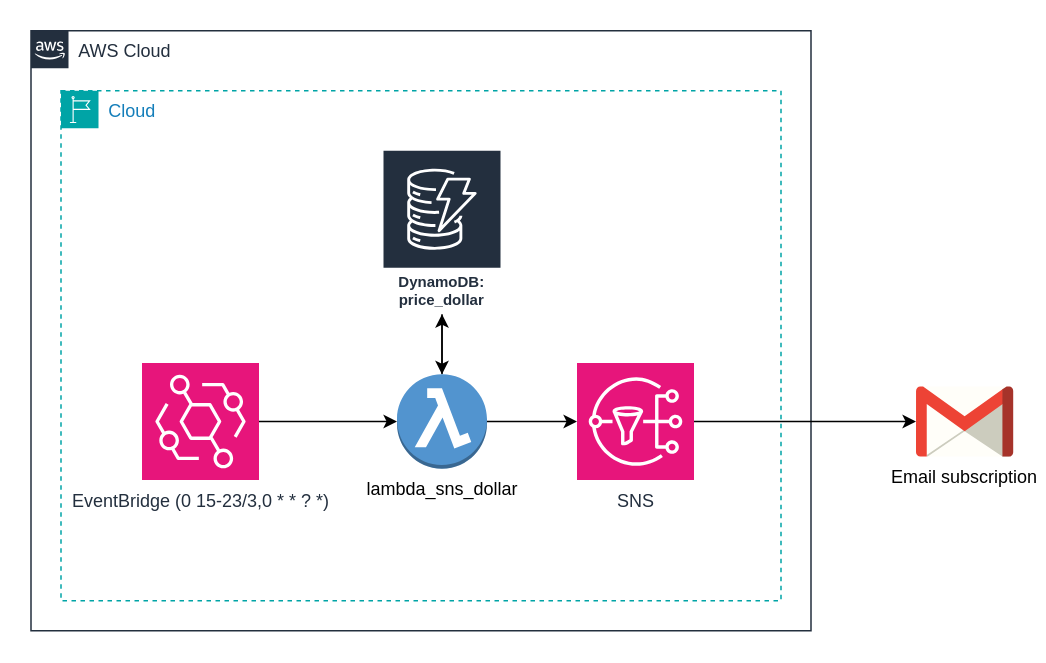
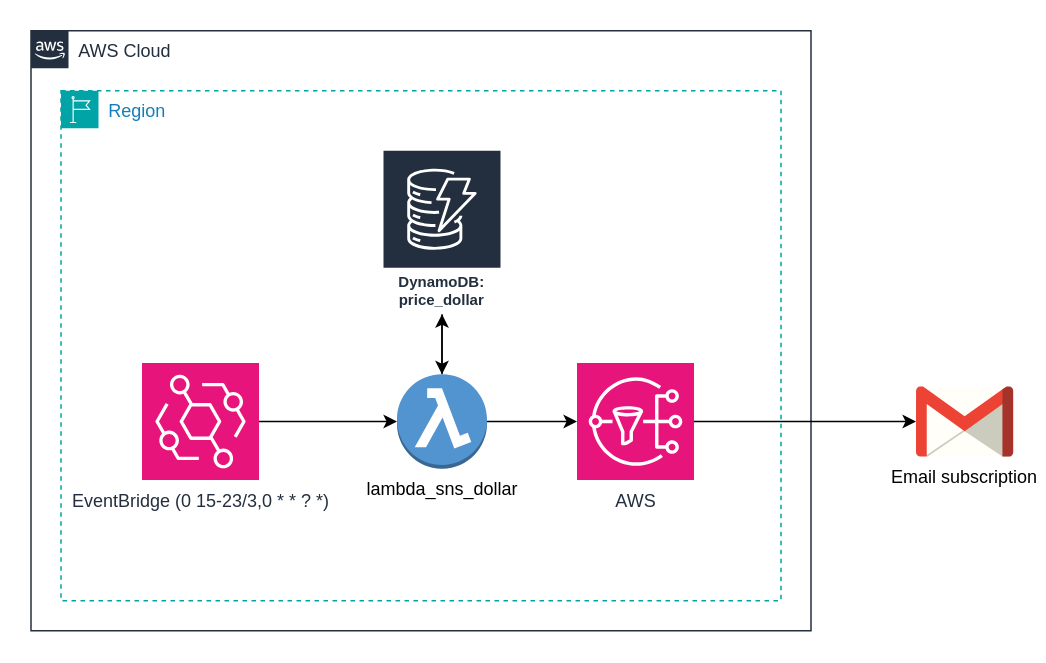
(132, 112) -> (137, 112)
(636, 502) -> (636, 502)
